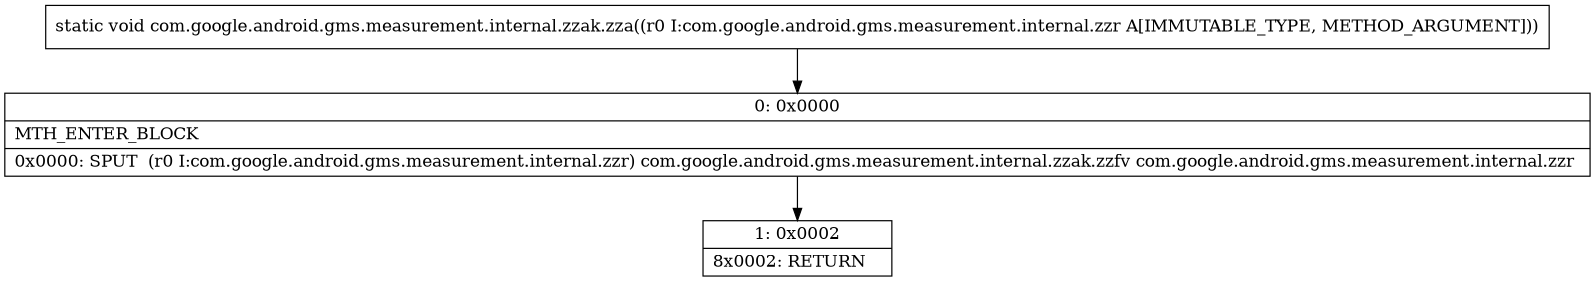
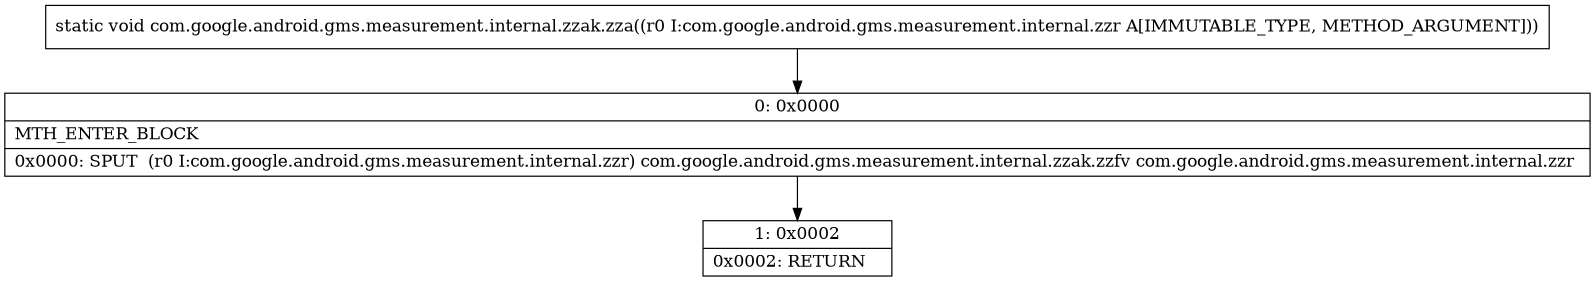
(797, 262) -> (797, 262)
